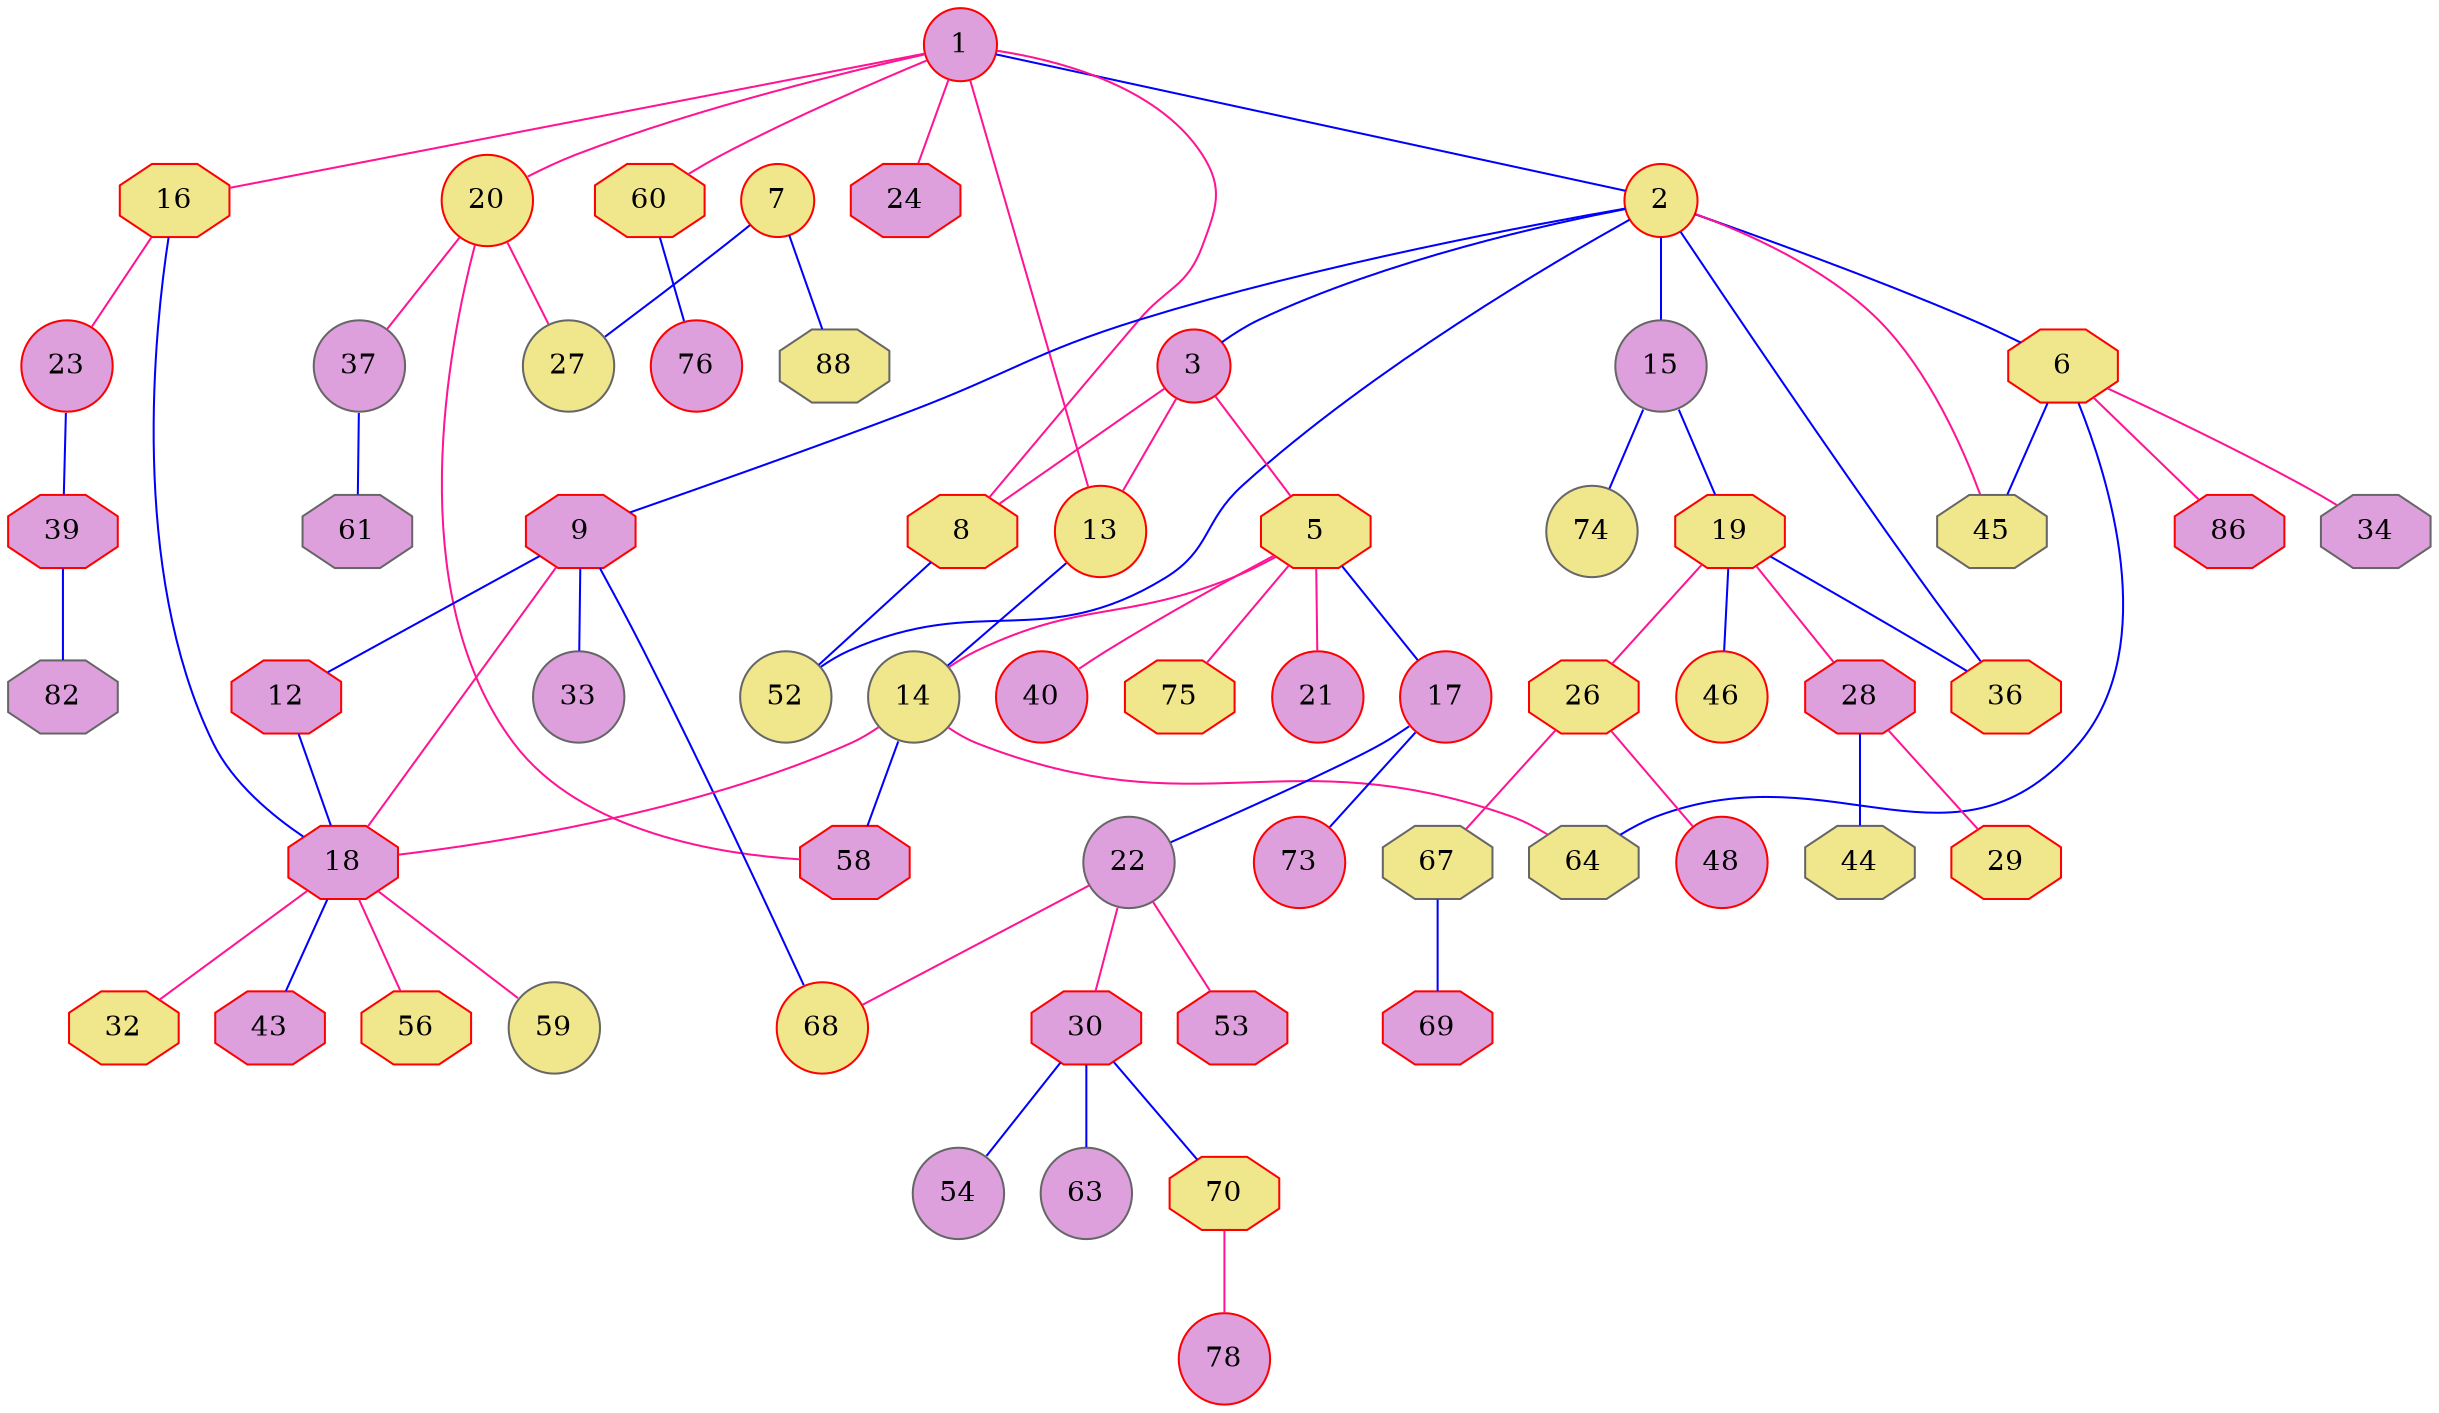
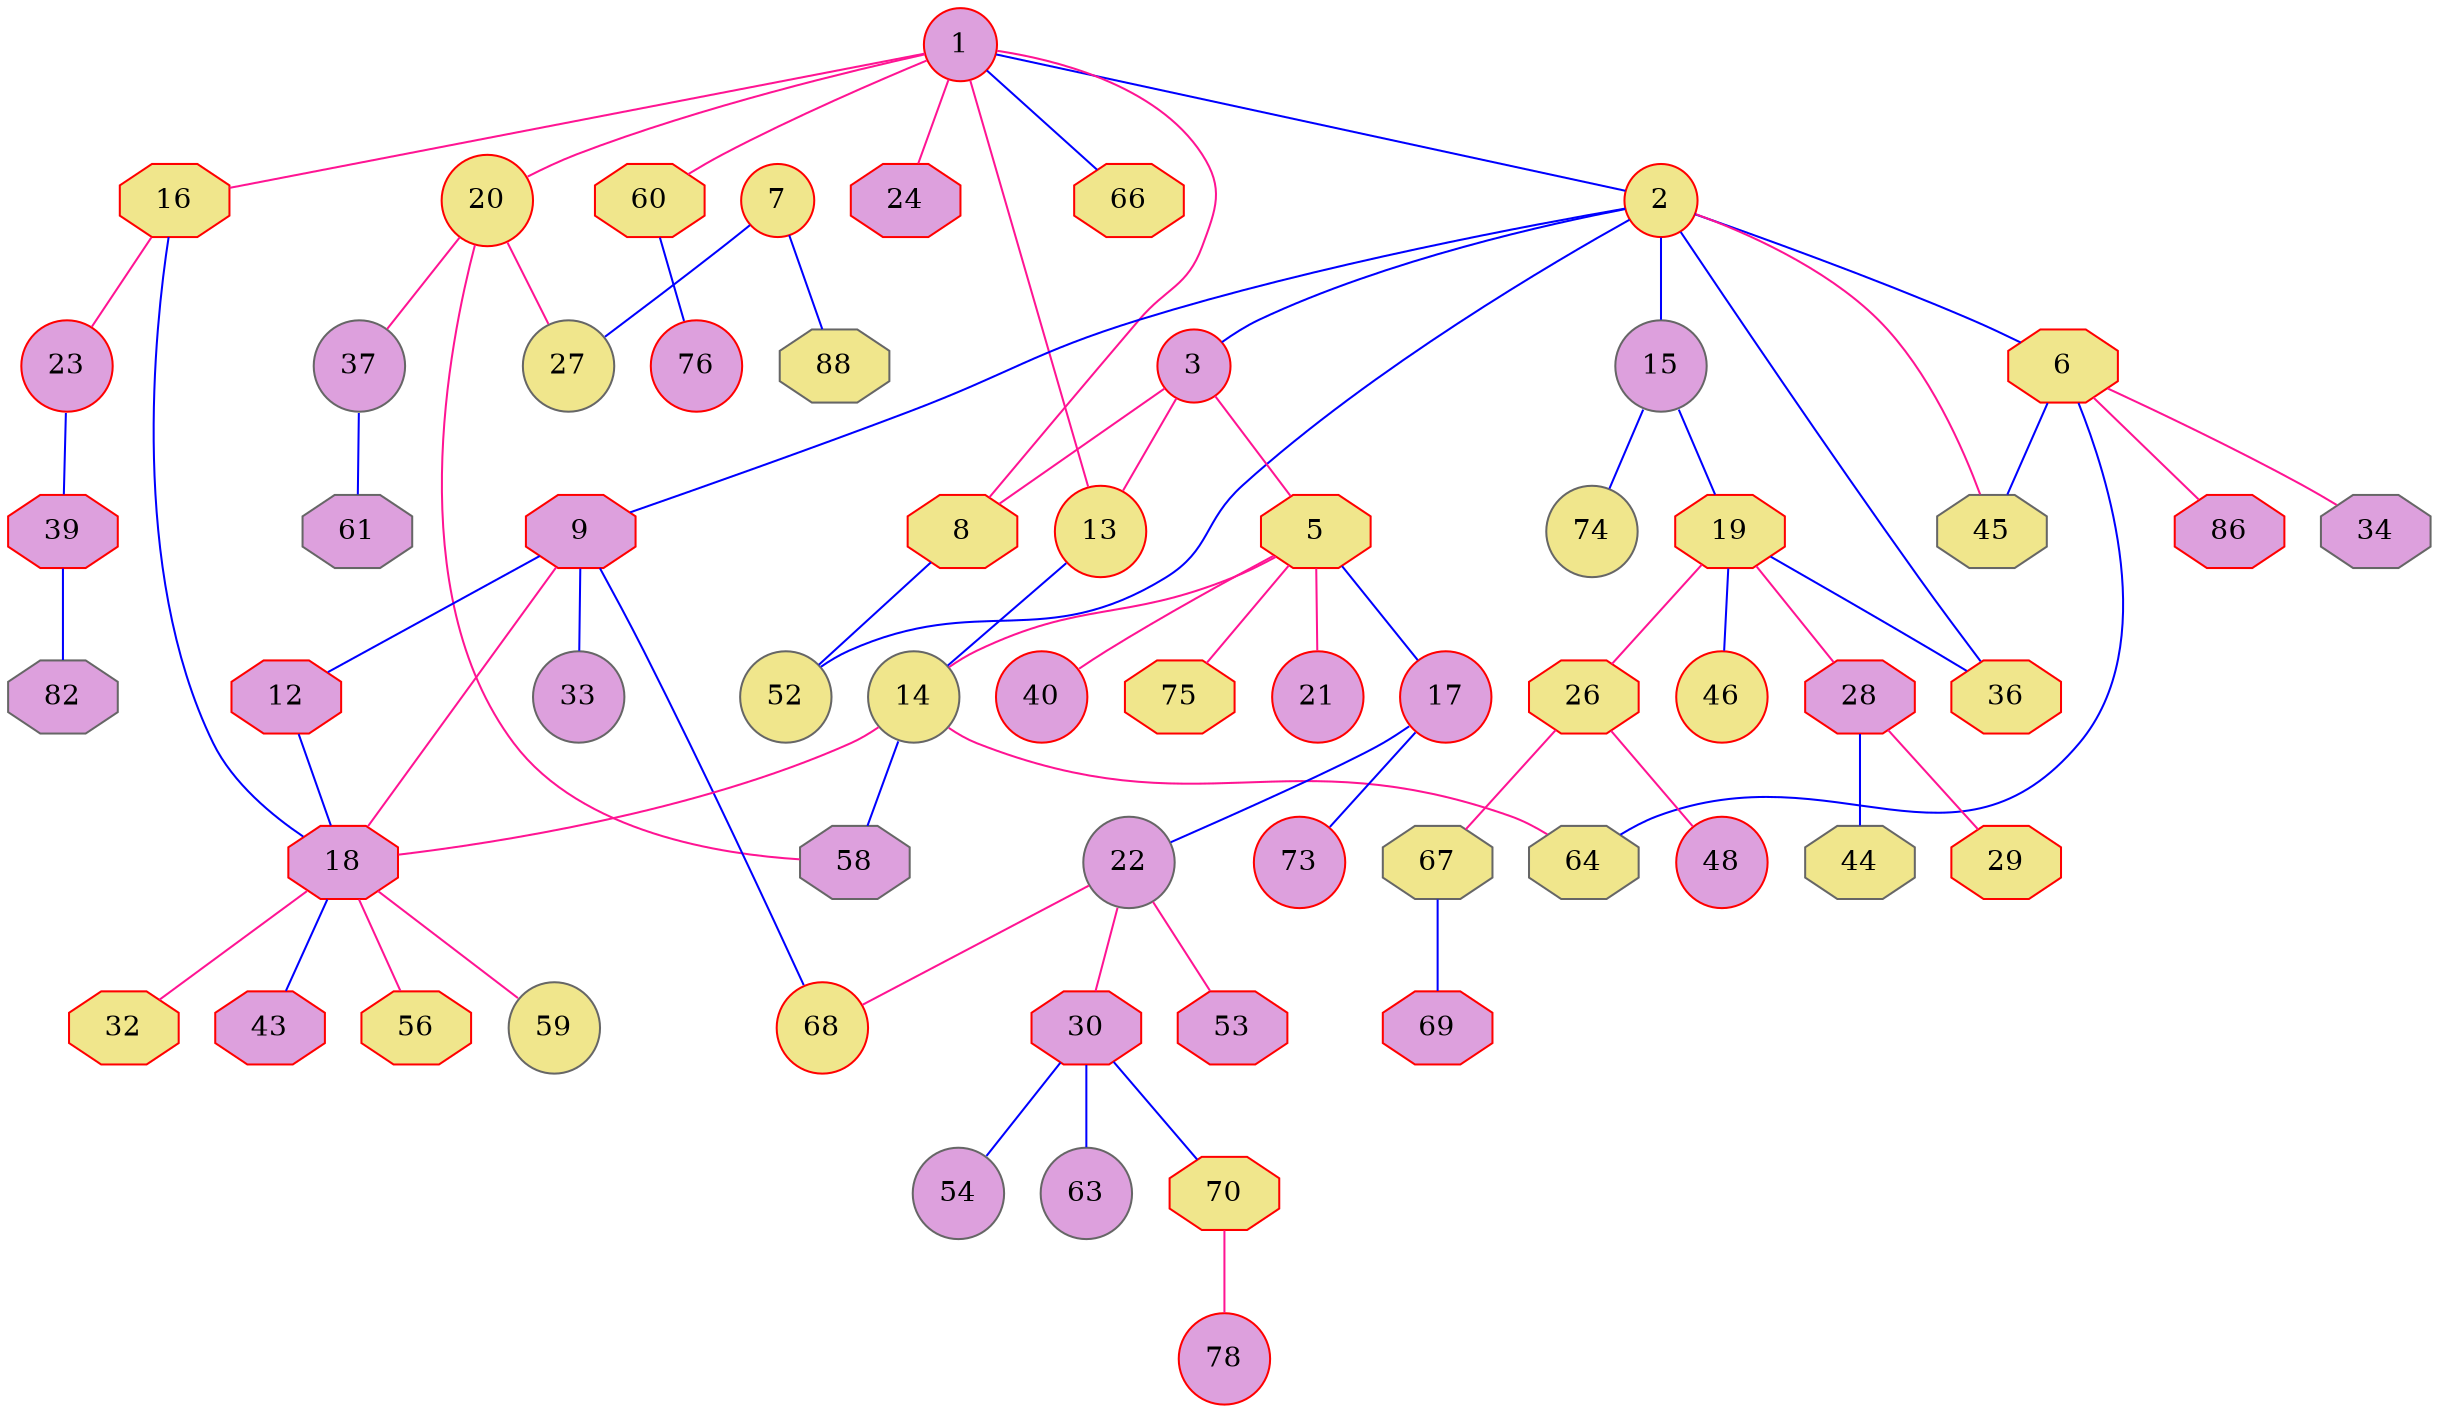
none -> (1129, 201)
(855, 862) -> (855, 862)
